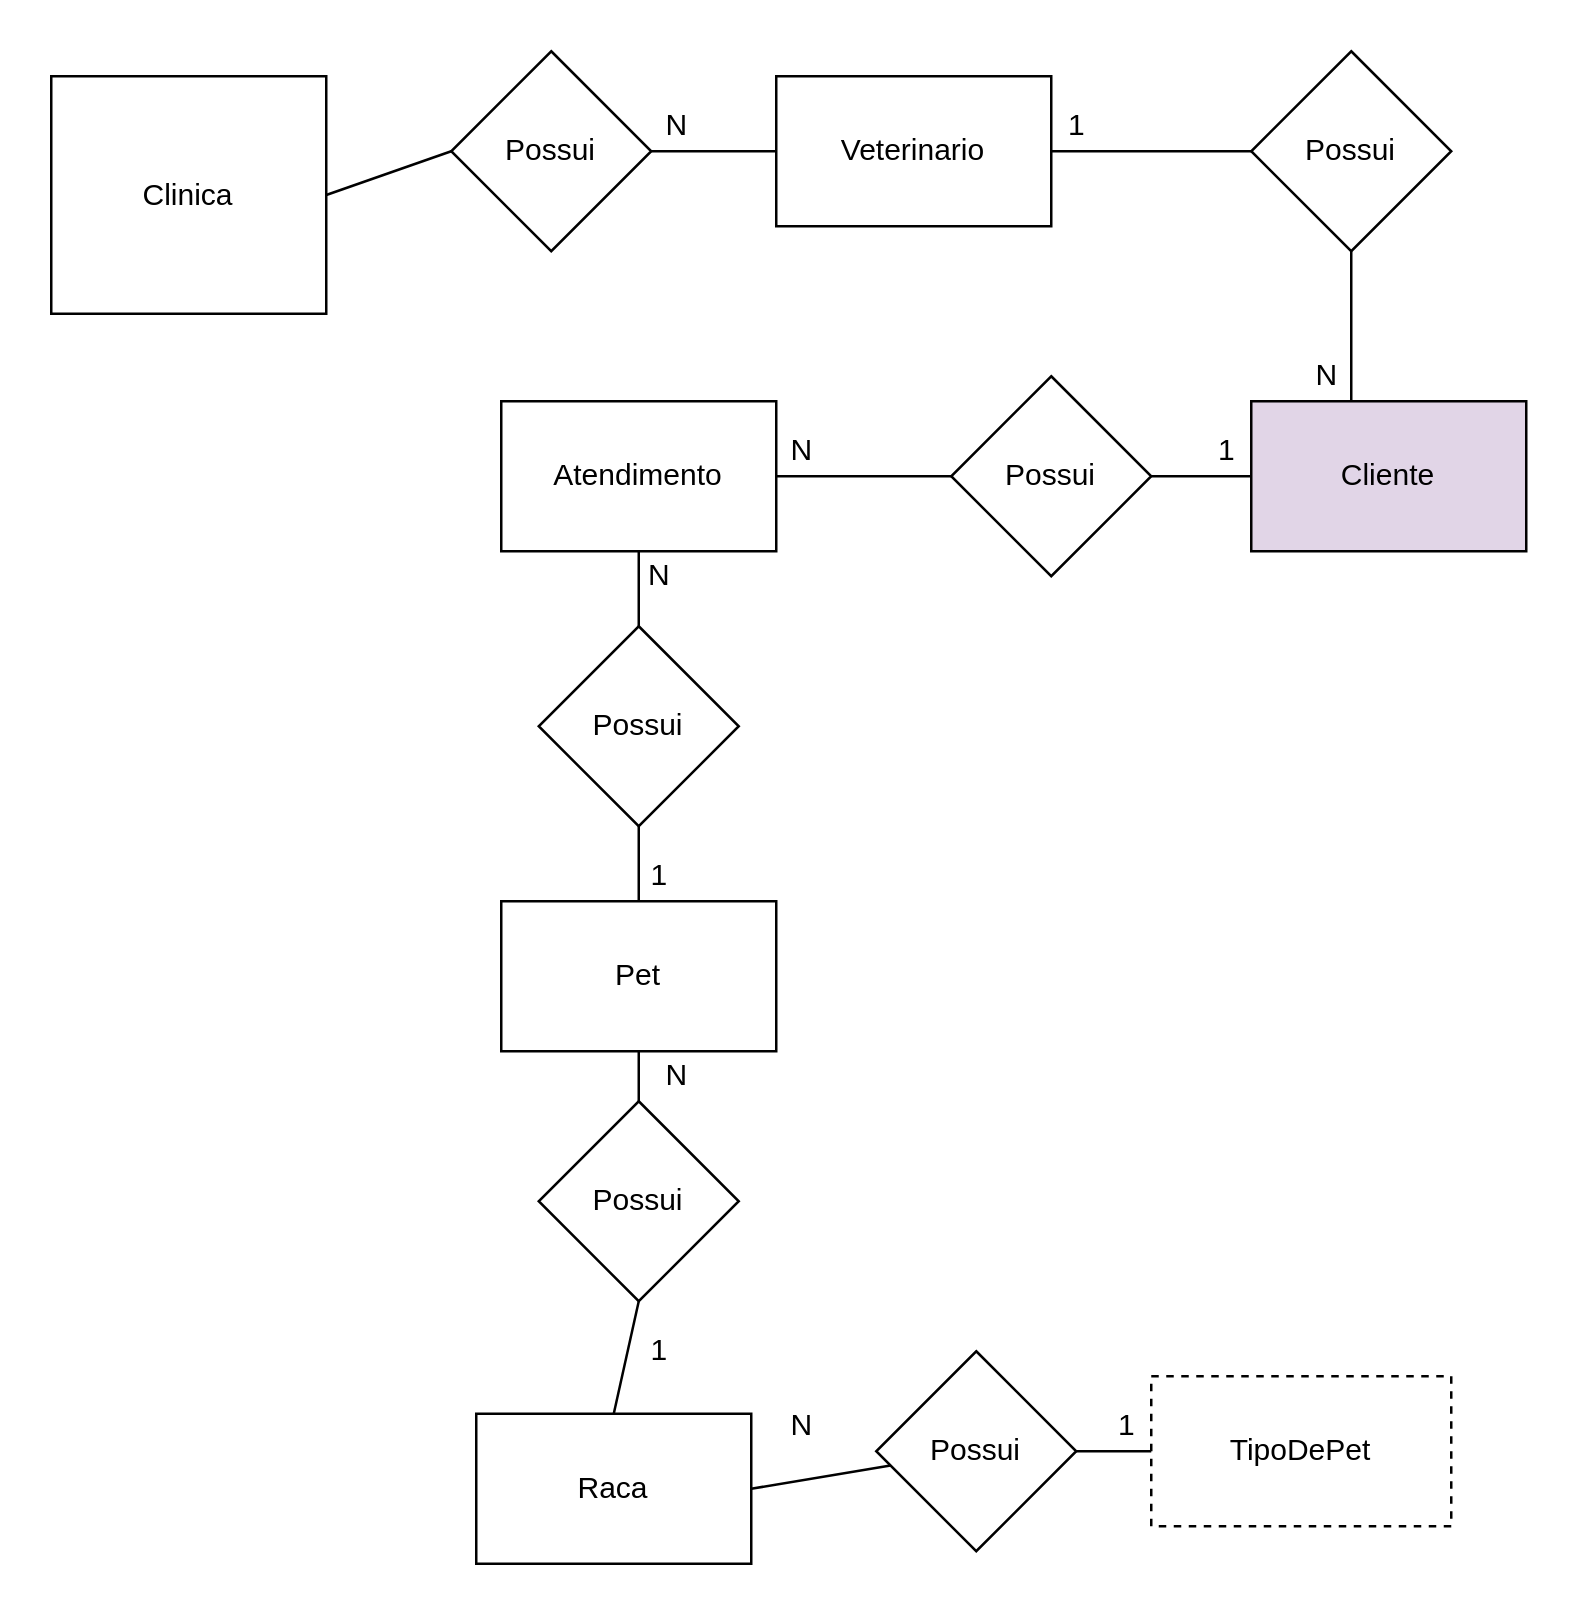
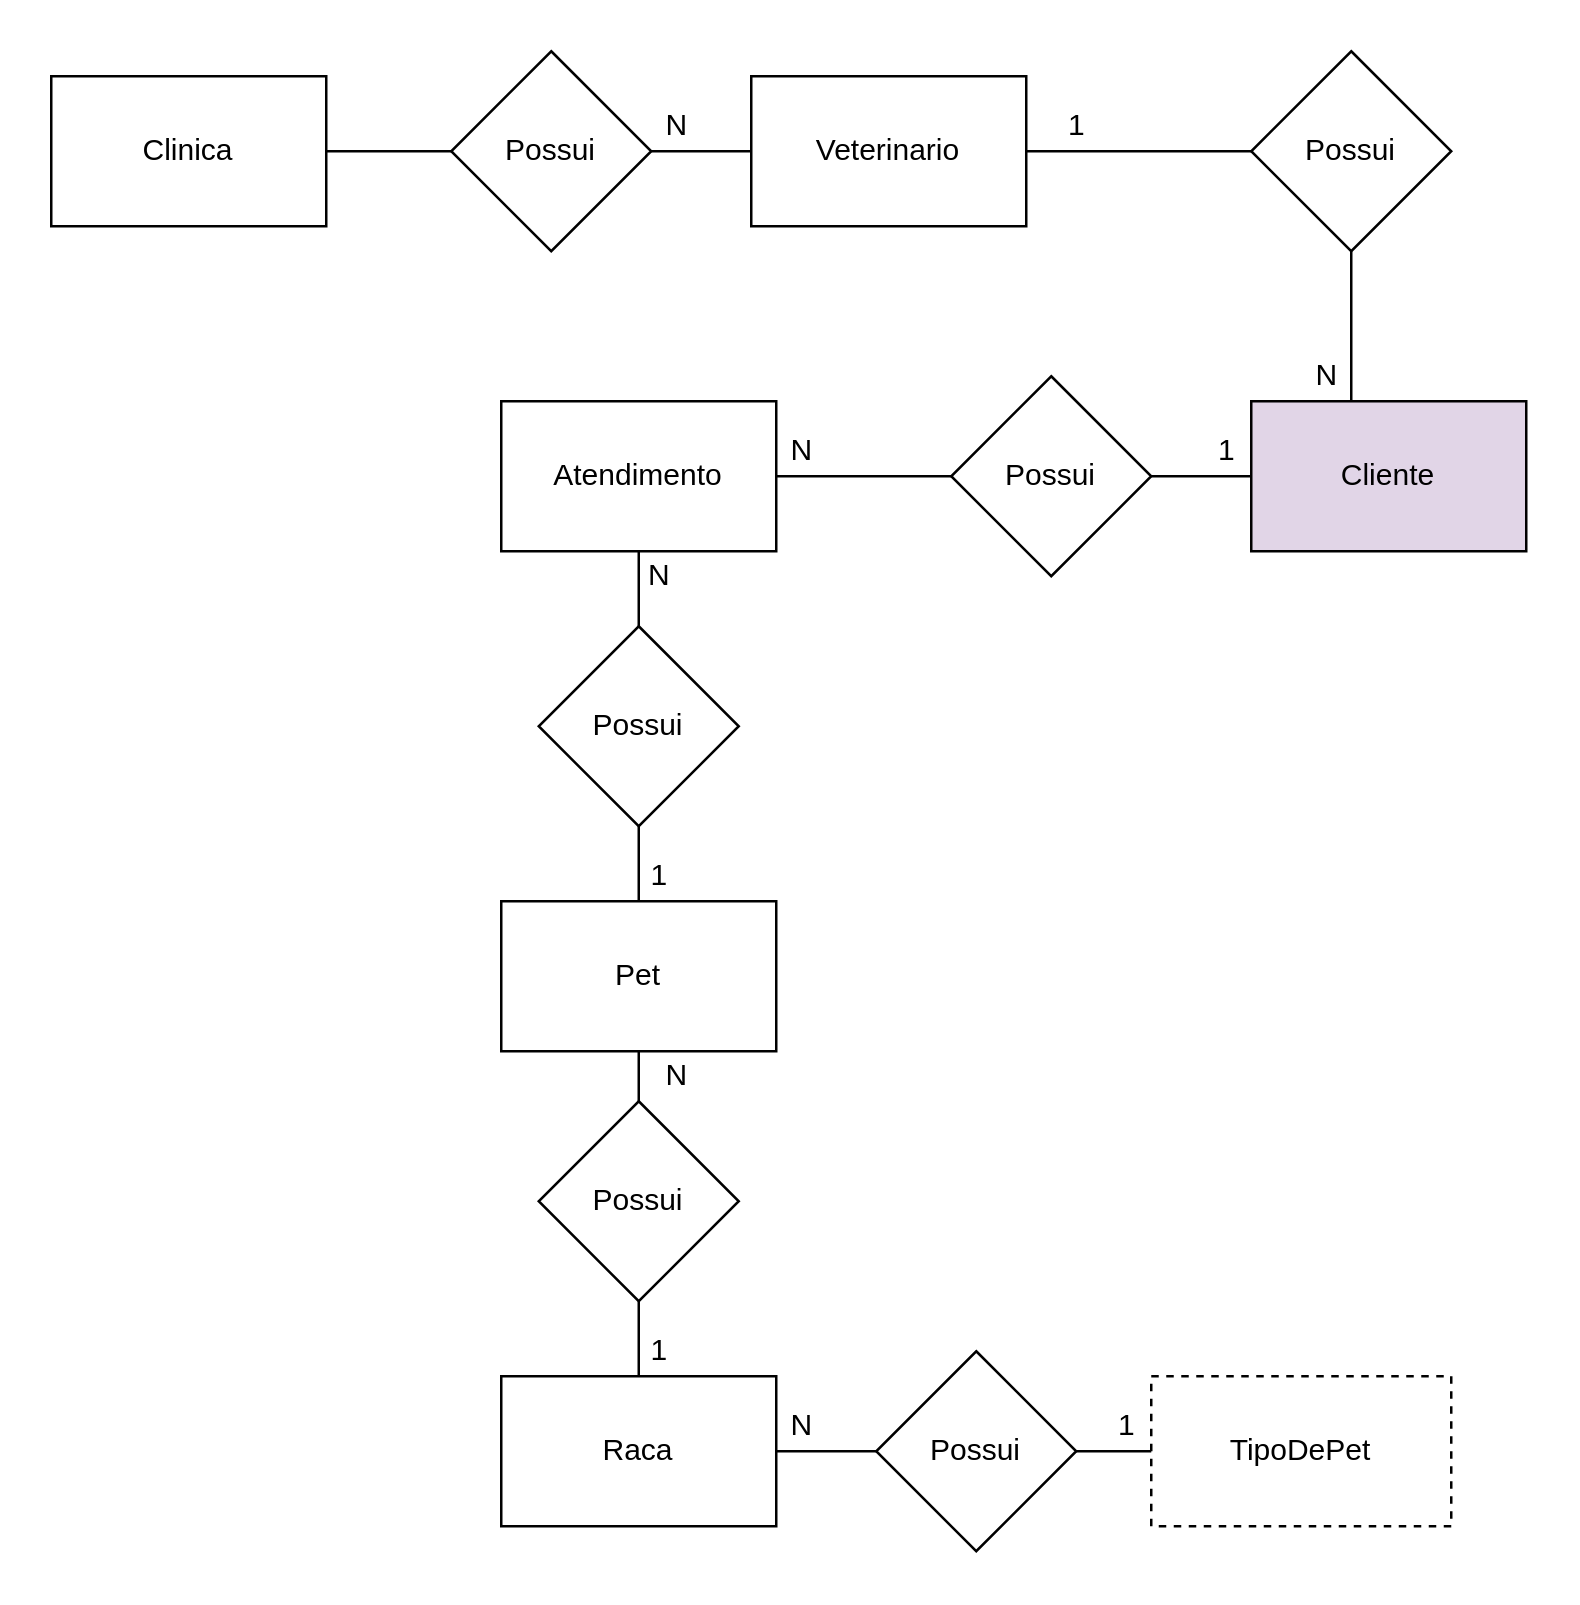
(914, 151) -> (889, 151)
(189, 195) -> (189, 151)
(614, 1489) -> (639, 1451)
